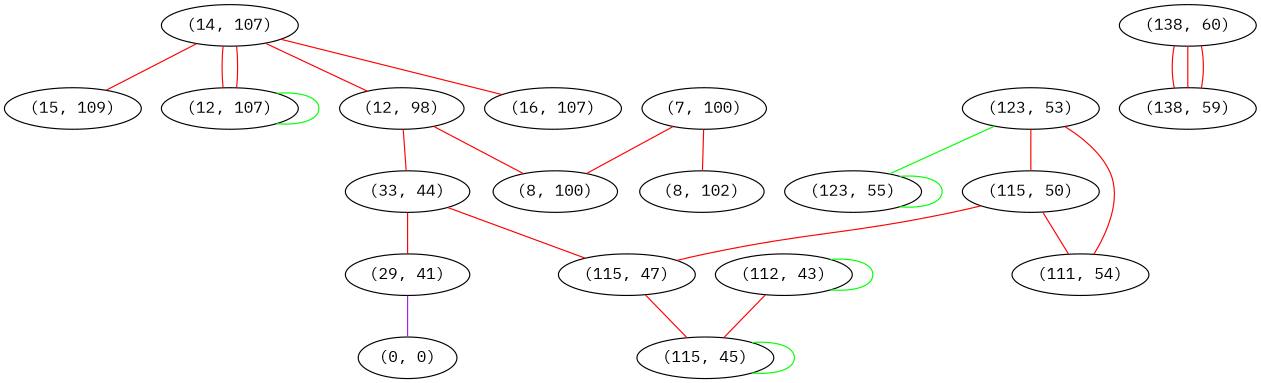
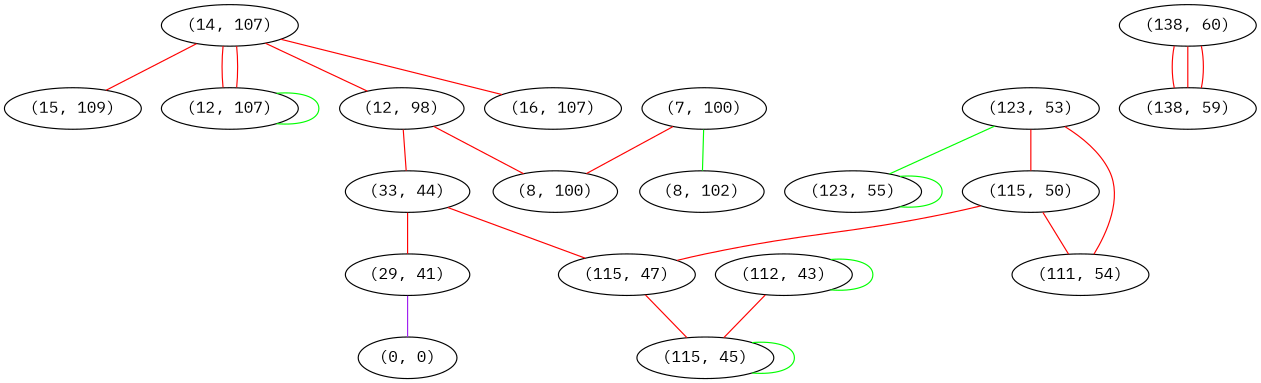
(703, 150) -> (703, 150)
